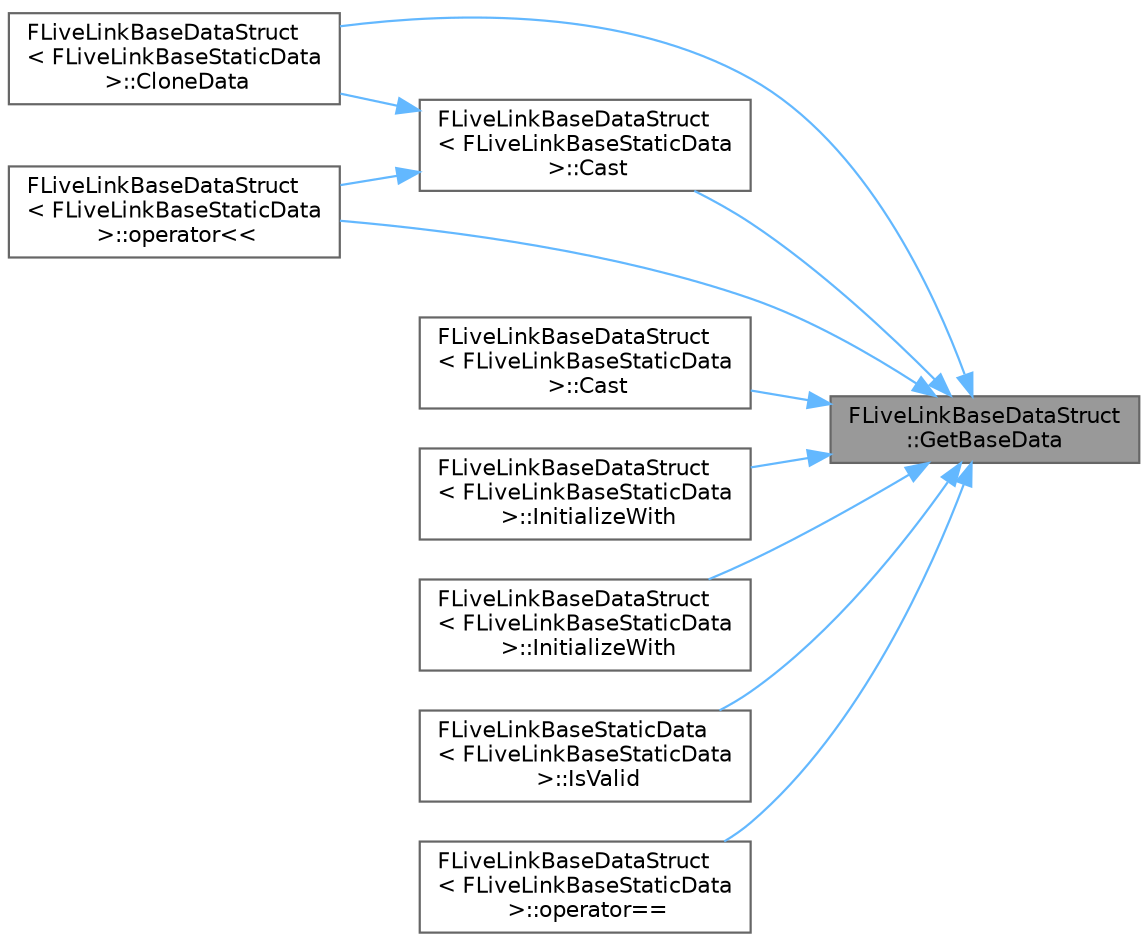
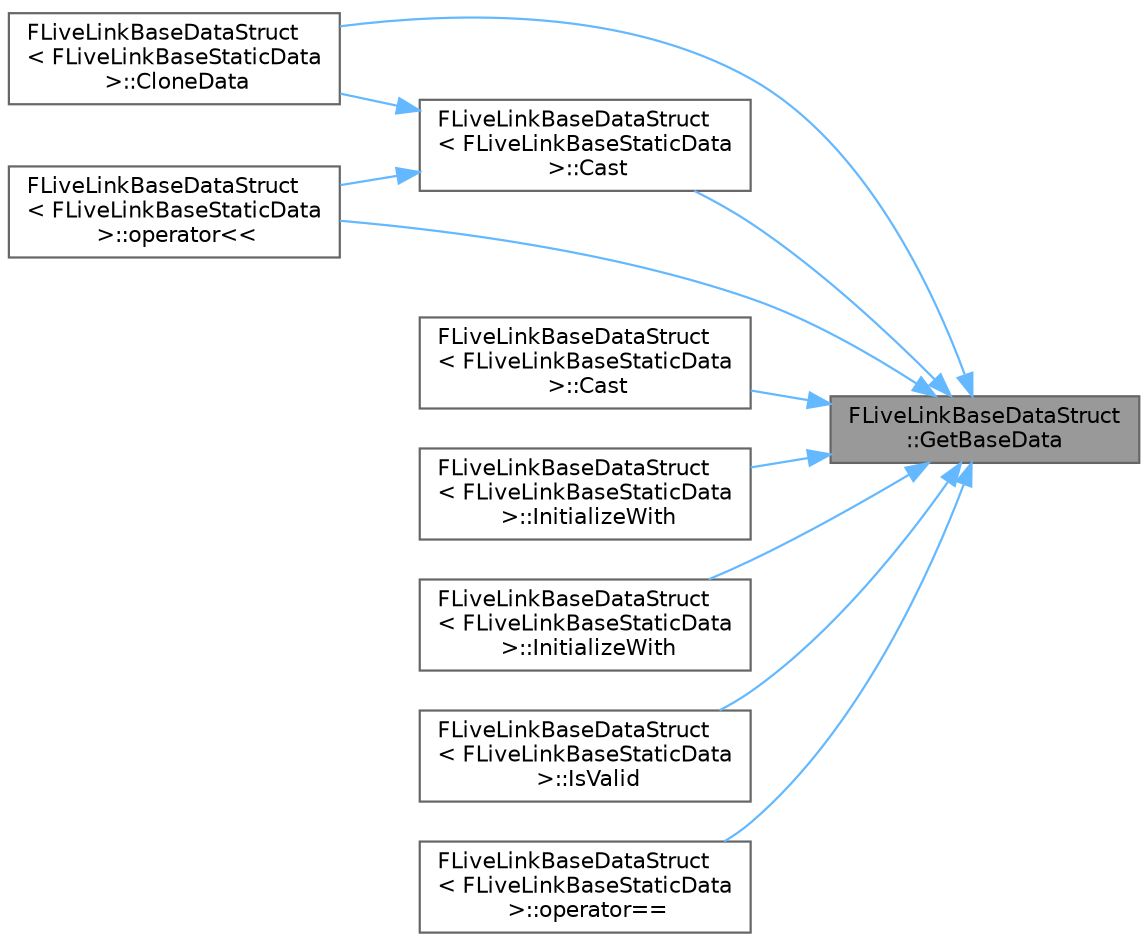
(585, 756) -> (585, 756)
